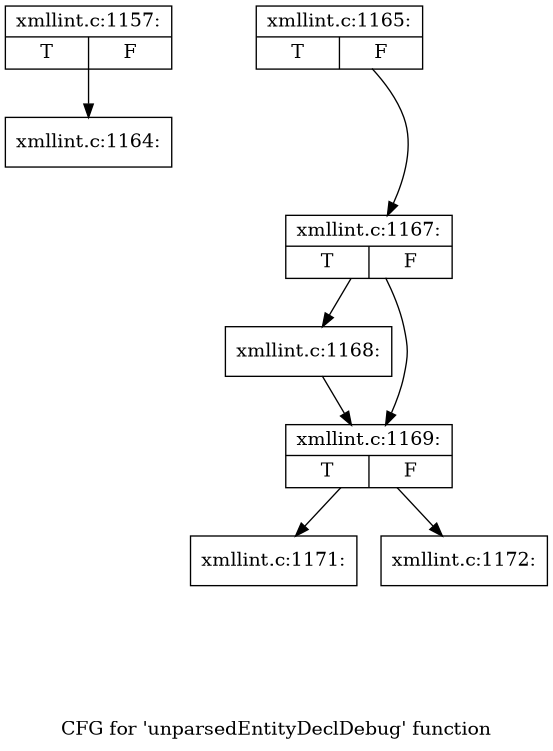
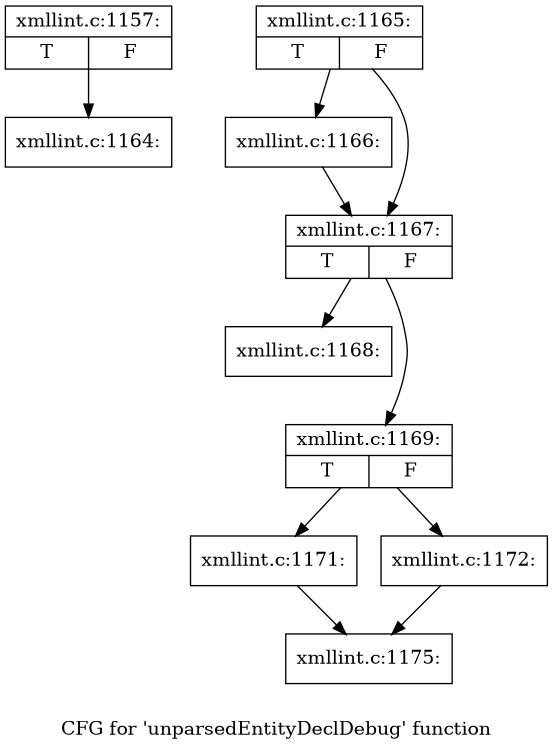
none -> (309, 142)
(333, 395) -> none
none -> (369, 659)
